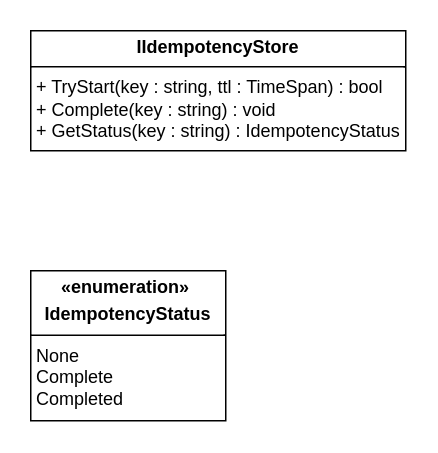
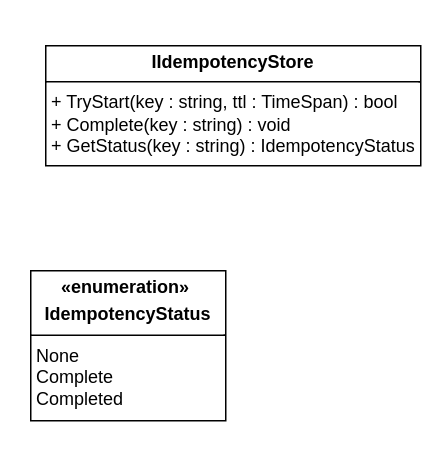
(218, 91) -> (233, 106)
